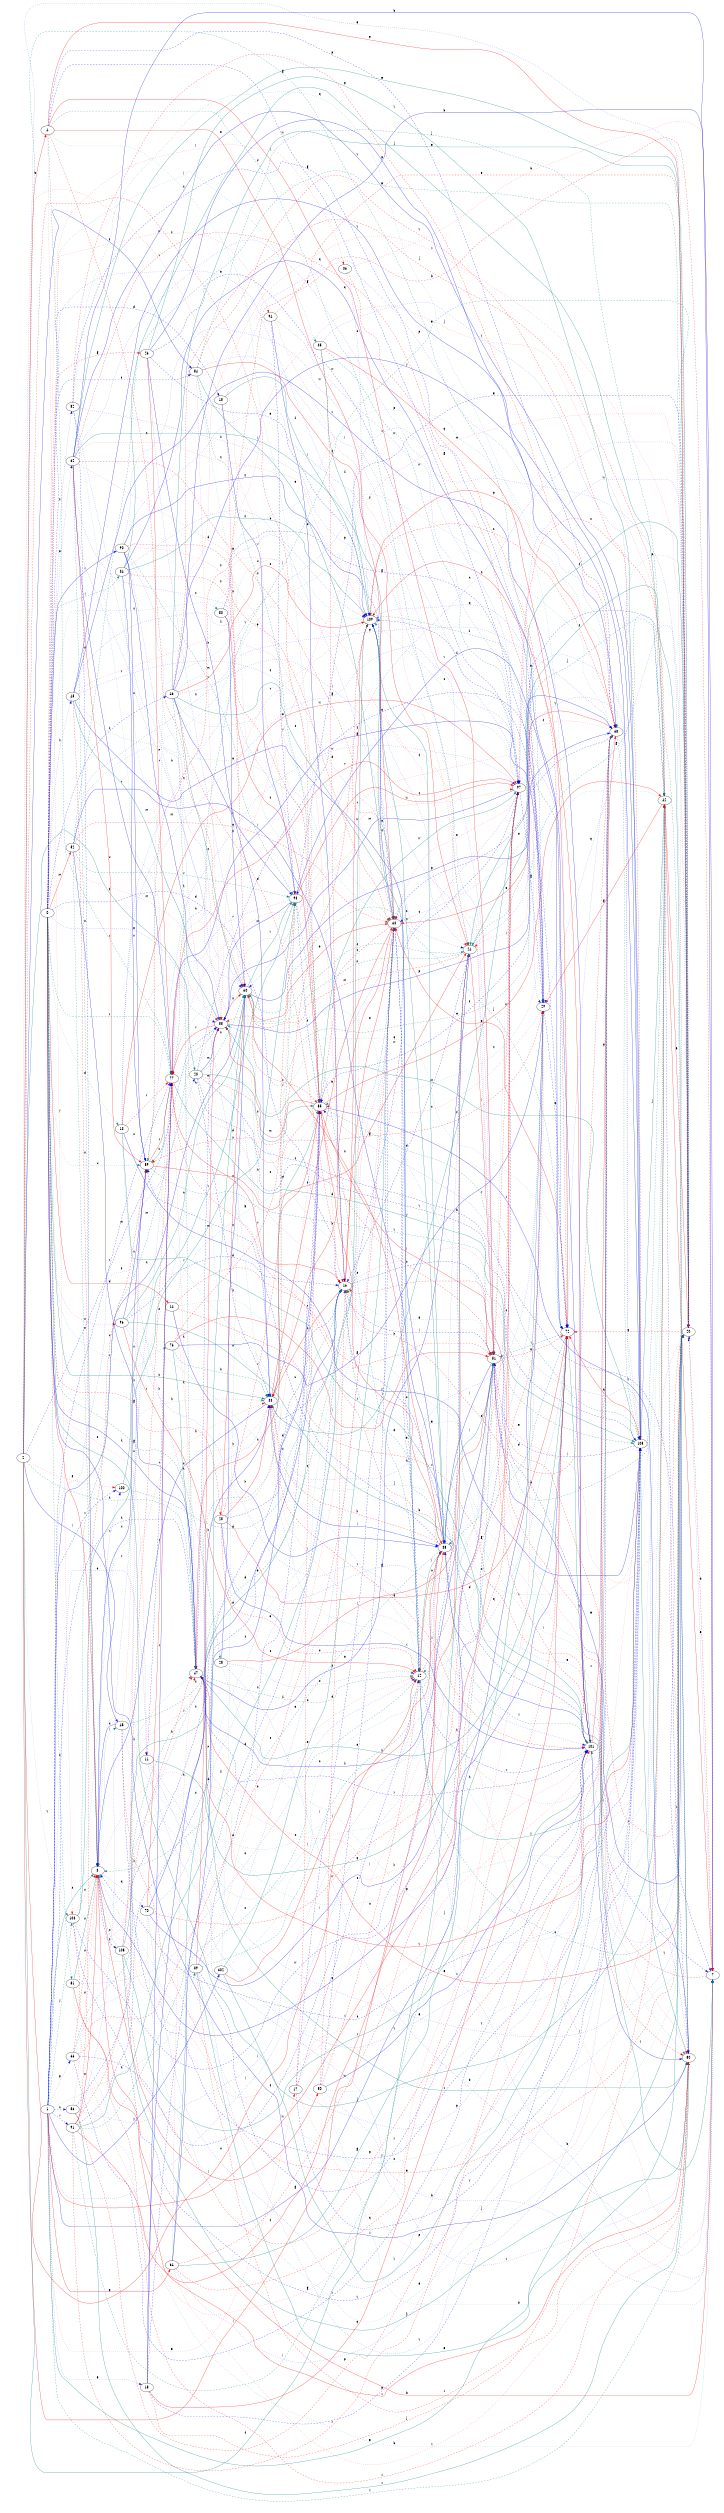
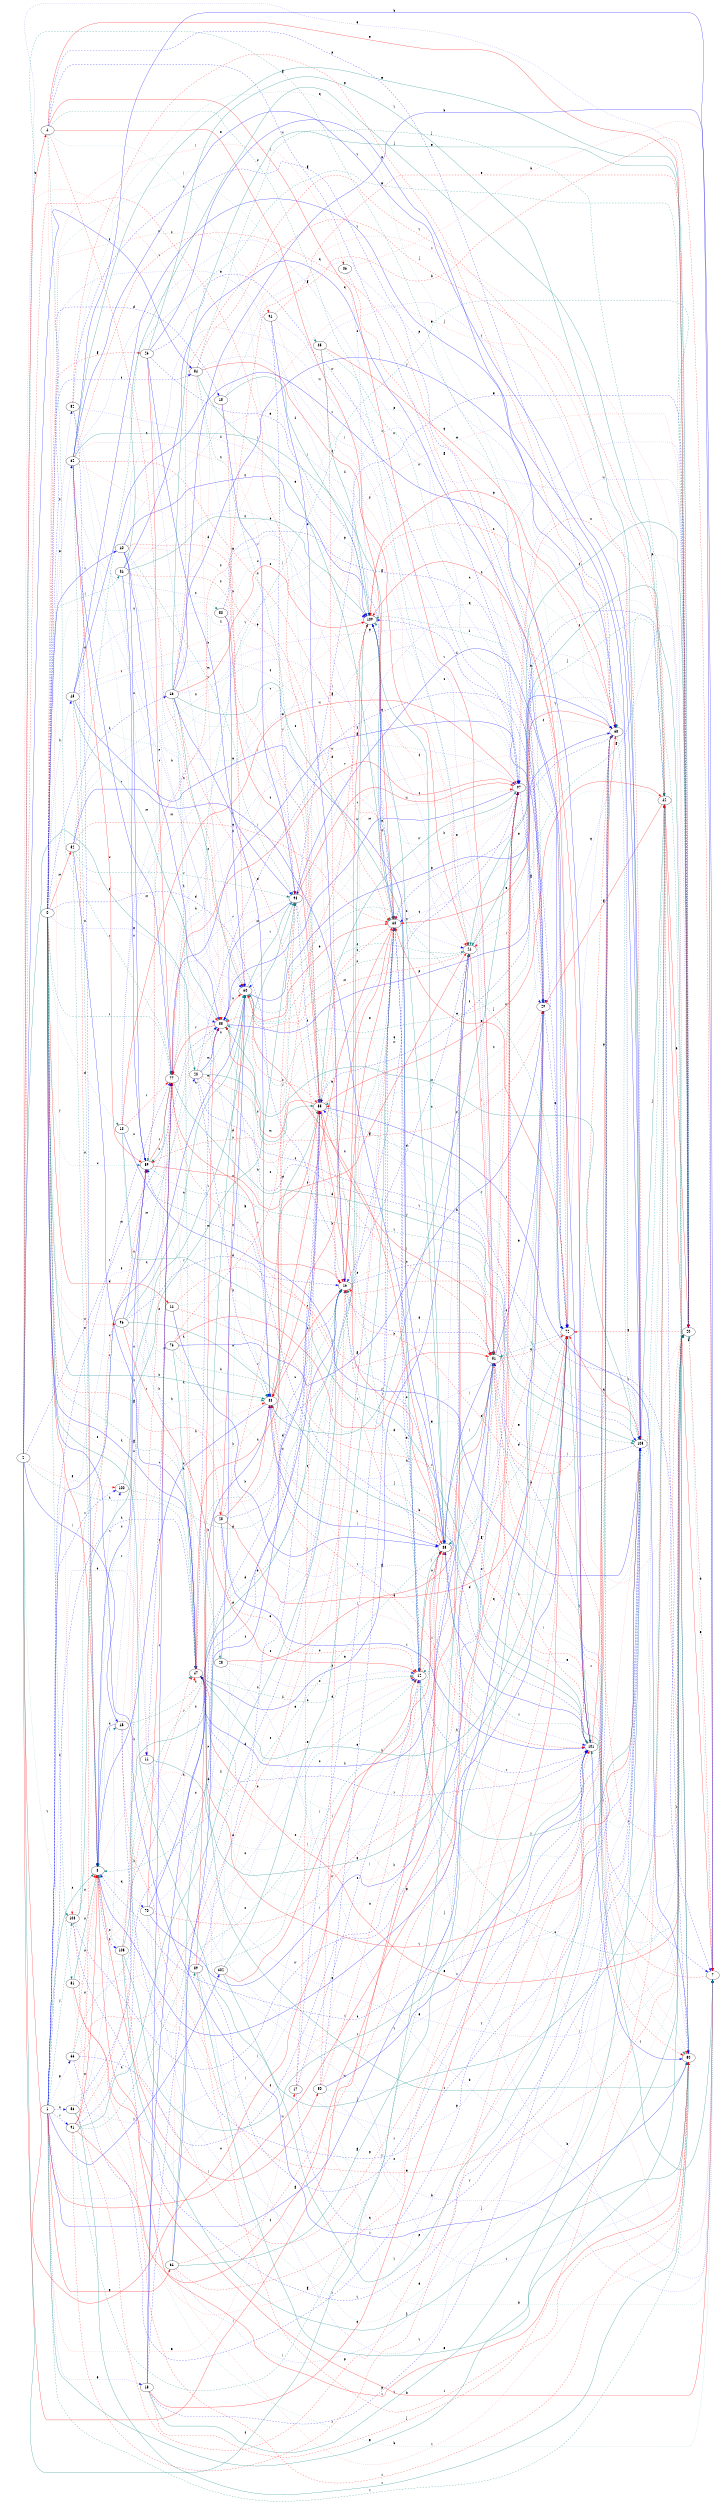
(122, 548) -> (122, 548)
(701, 1655) -> (701, 1655)
(655, 1665) -> (478, 822)
(180, 1730) -> none
(645, 1754) -> (597, 2101)
(611, 1816) -> (535, 1186)
